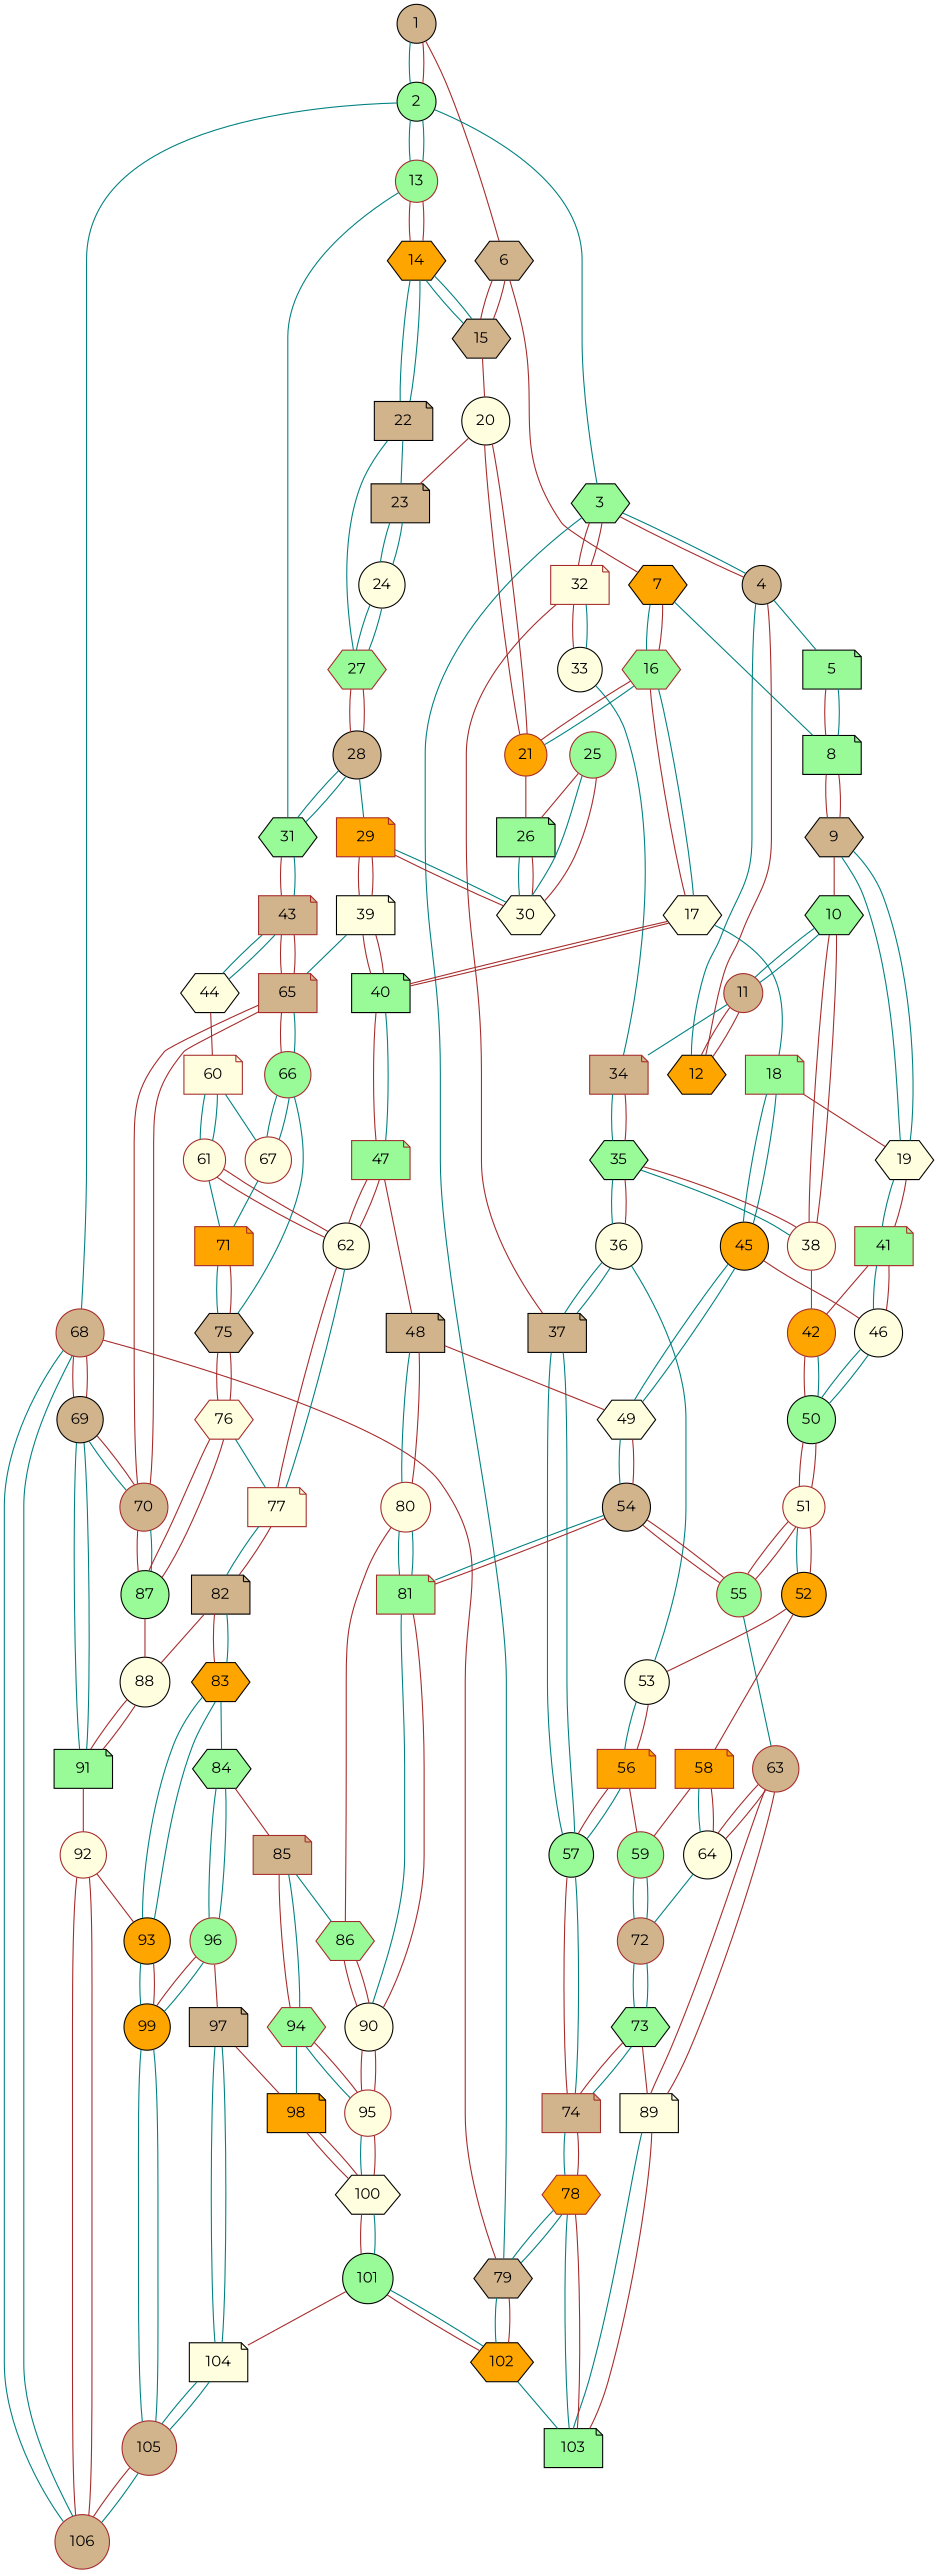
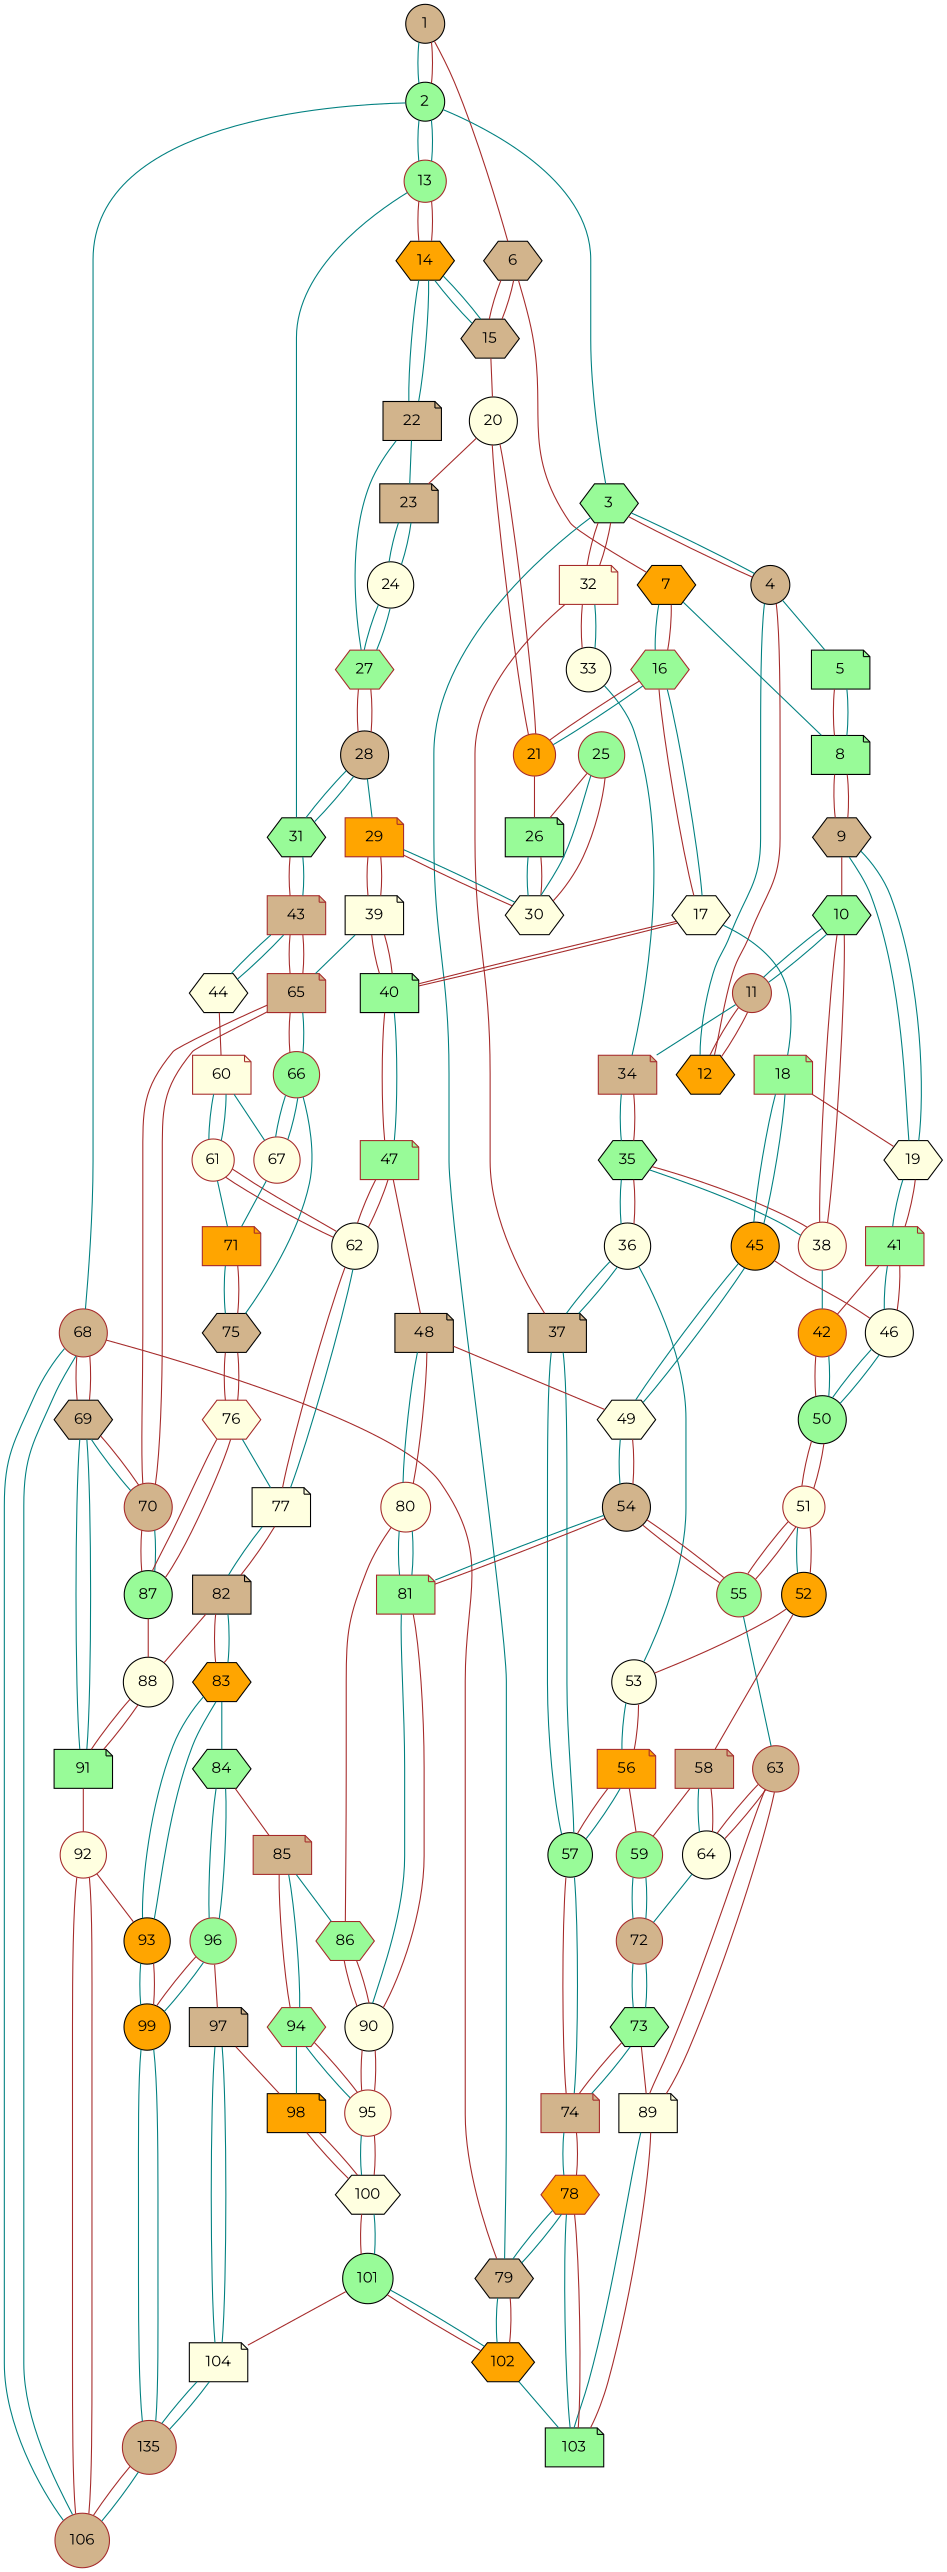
(80, 1420) -> (83, 1420)
(277, 1507) -> (281, 1507)
(704, 1769) -> (704, 1769)
(149, 2448) -> (149, 2447)
